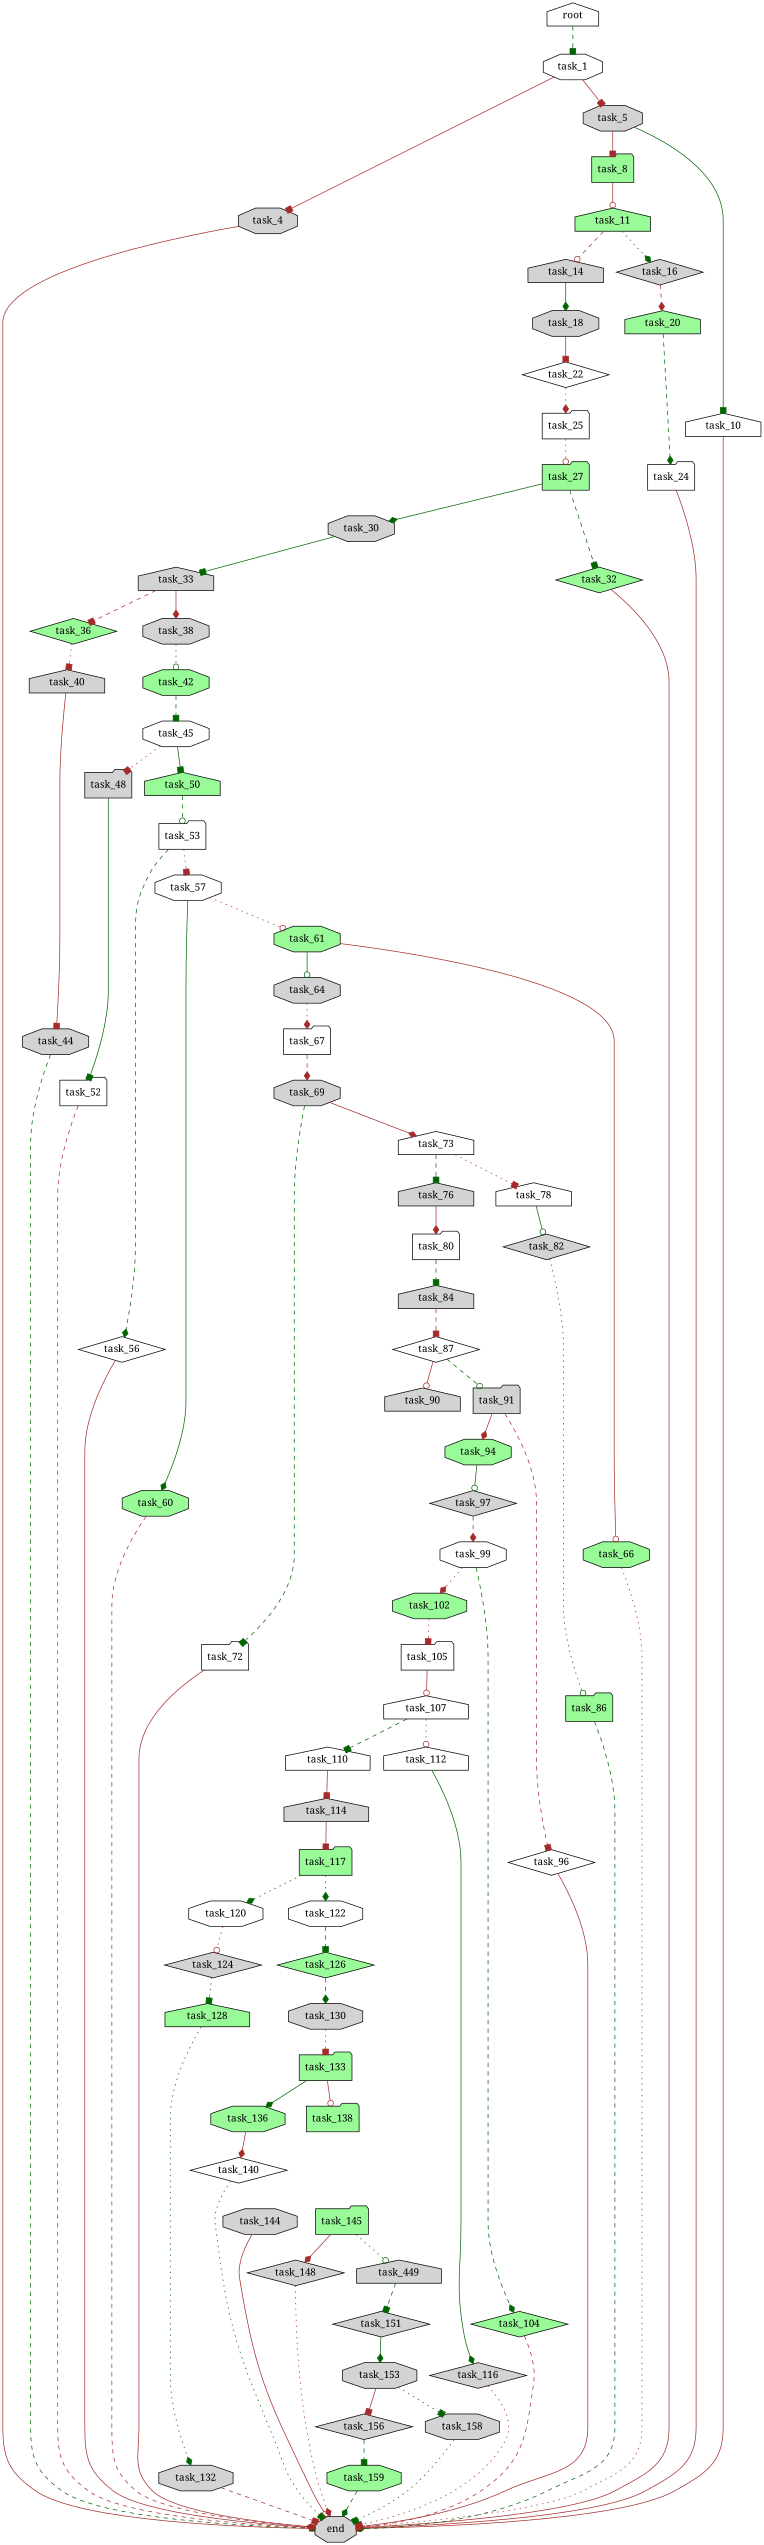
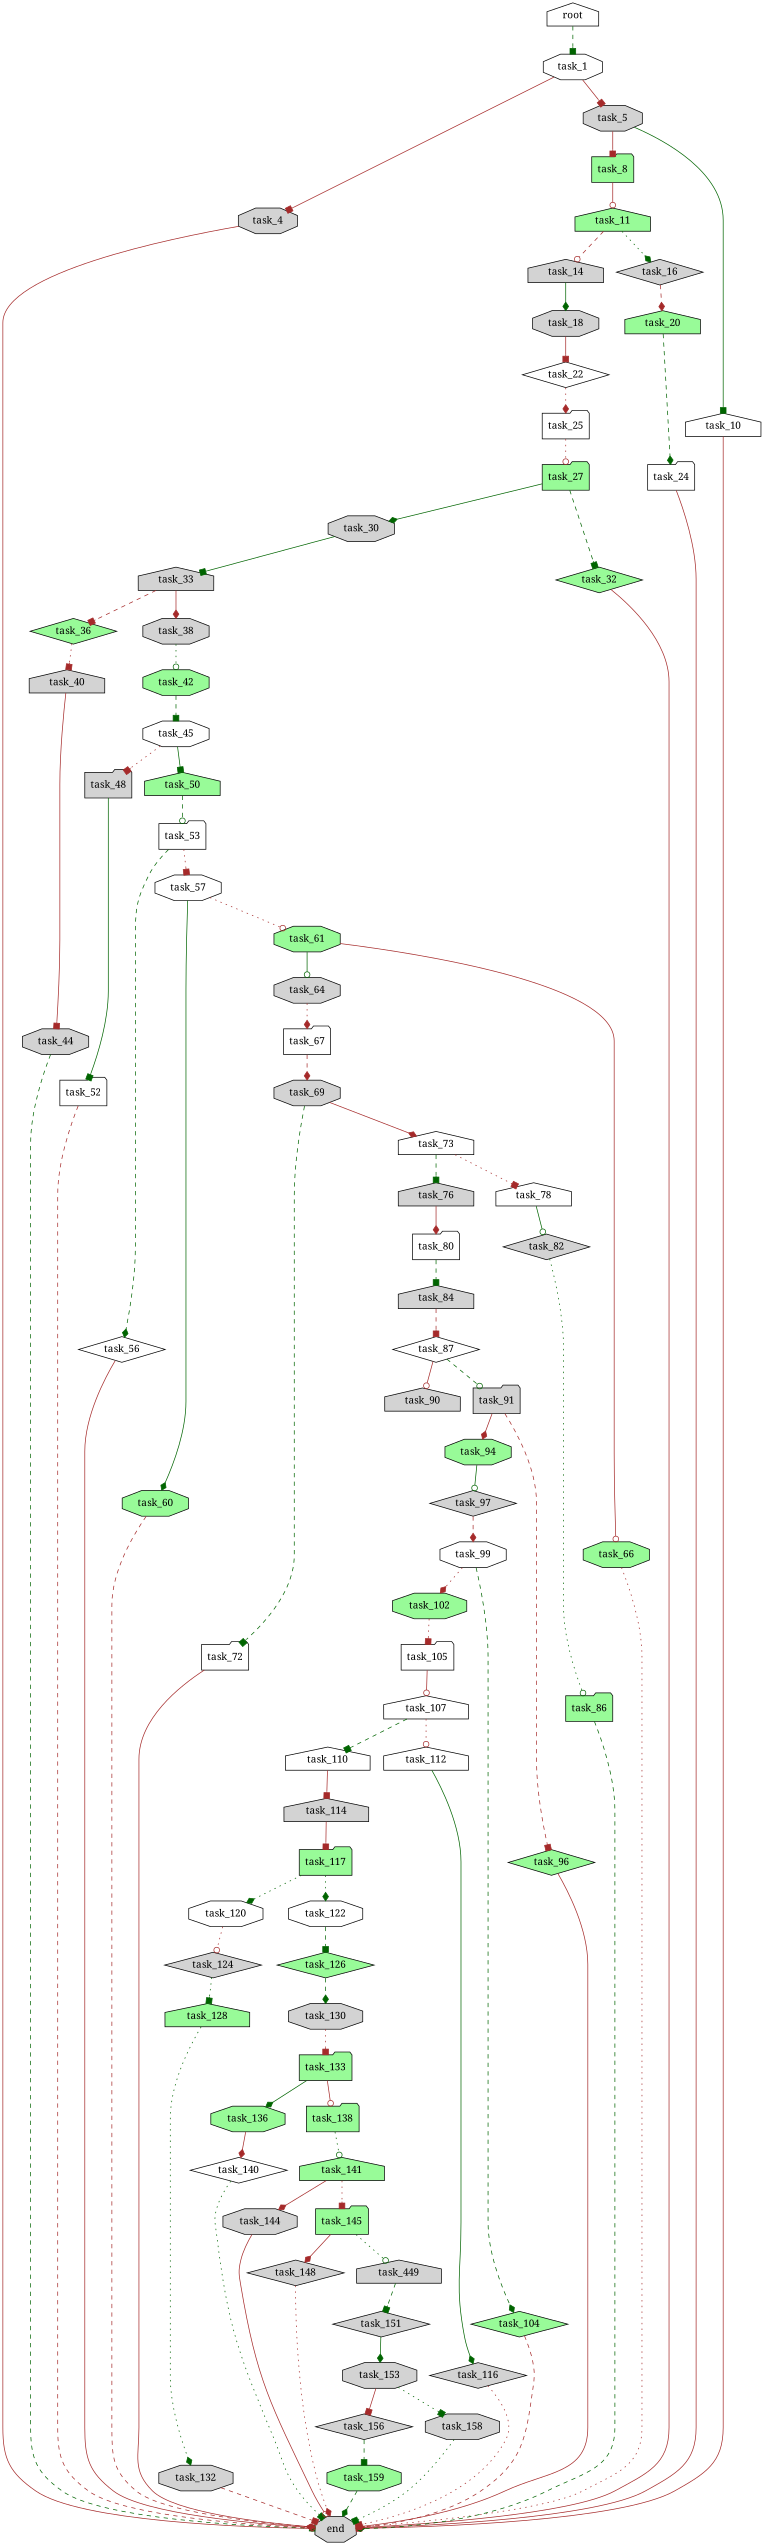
(551, 1862) -> (551, 1862)
none -> (342, 2170)
